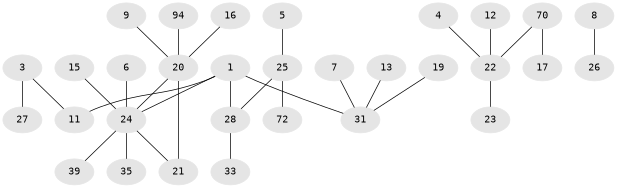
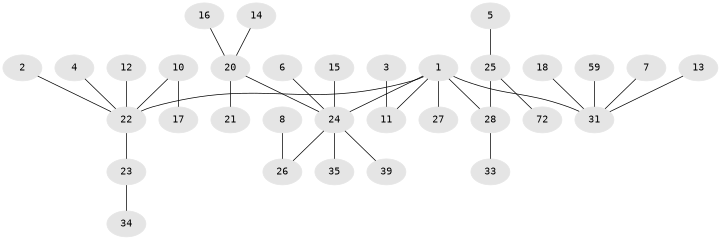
(126, 16) -> none
(178, 16) -> (256, 16)
(542, 16) -> (178, 68)
none -> (22, 68)
(438, 68) -> (594, 68)
none -> (542, 68)
(22, 94) -> (438, 94)
none -> (297, 94)
(152, 146) -> (308, 146)
none -> (126, 224)
